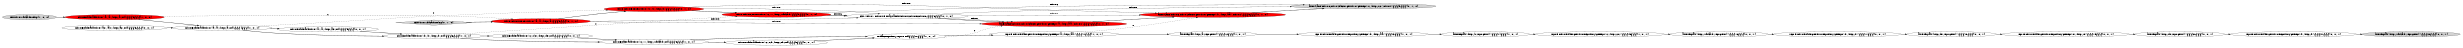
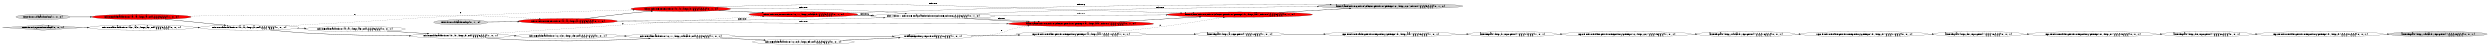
(434, 23) -> (461, 22)
none -> (43, 28)
